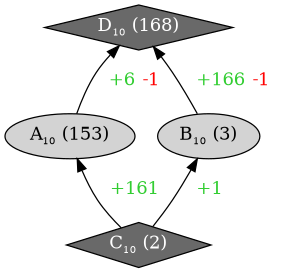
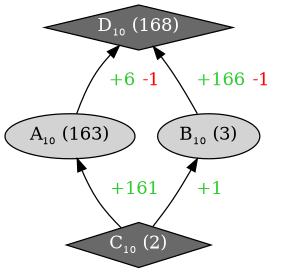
(83, 134) -> (83, 134)
